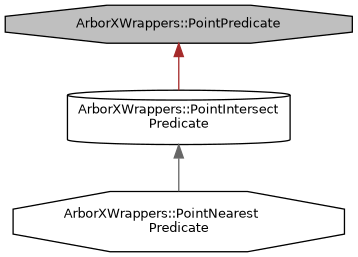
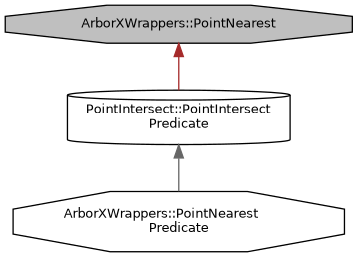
(179, 24) -> (179, 24)
(179, 117) -> (179, 117)
